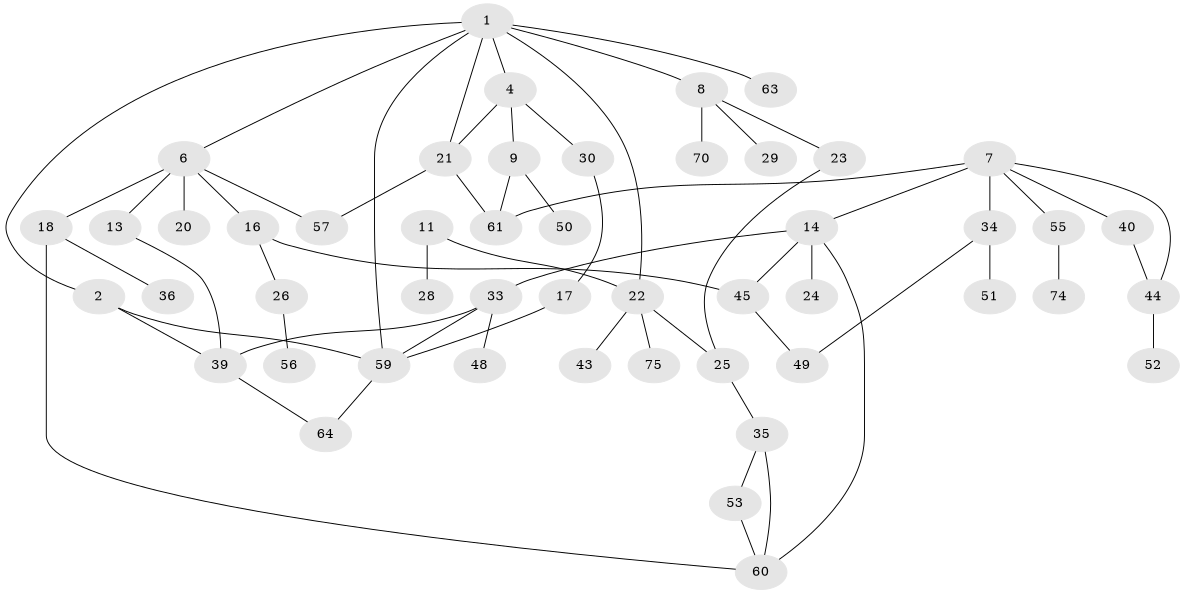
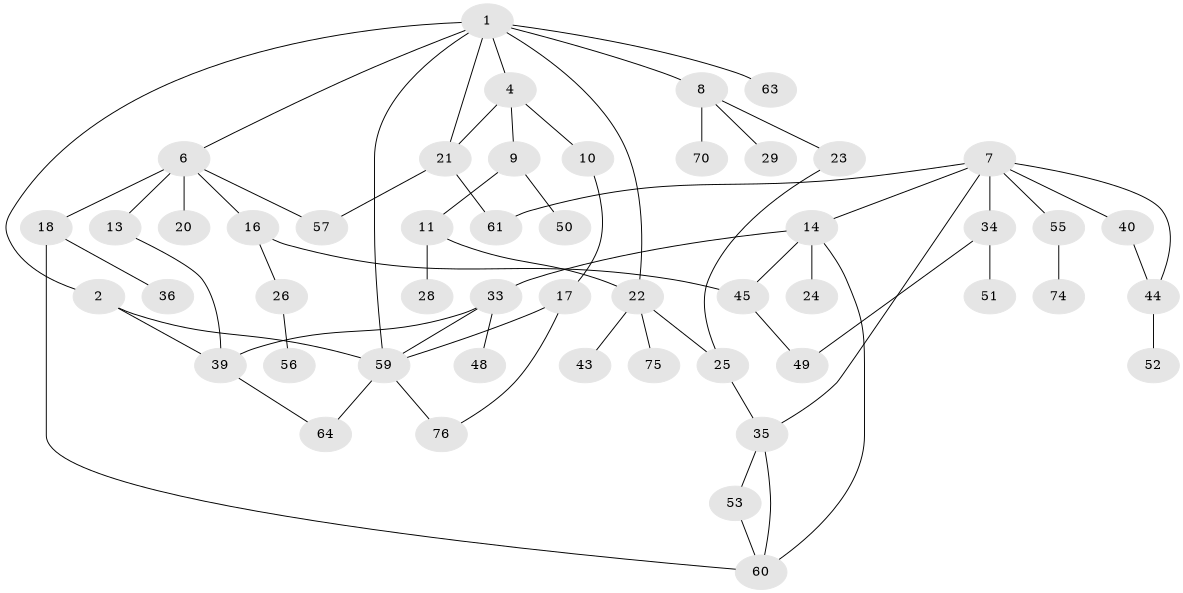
(588, 159) -> (588, 159)
(505, 193) -> (476, 189)
none -> (885, 314)
none -> (442, 434)
